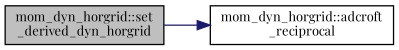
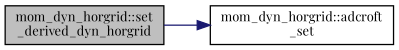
(302, 25) -> (302, 25)
